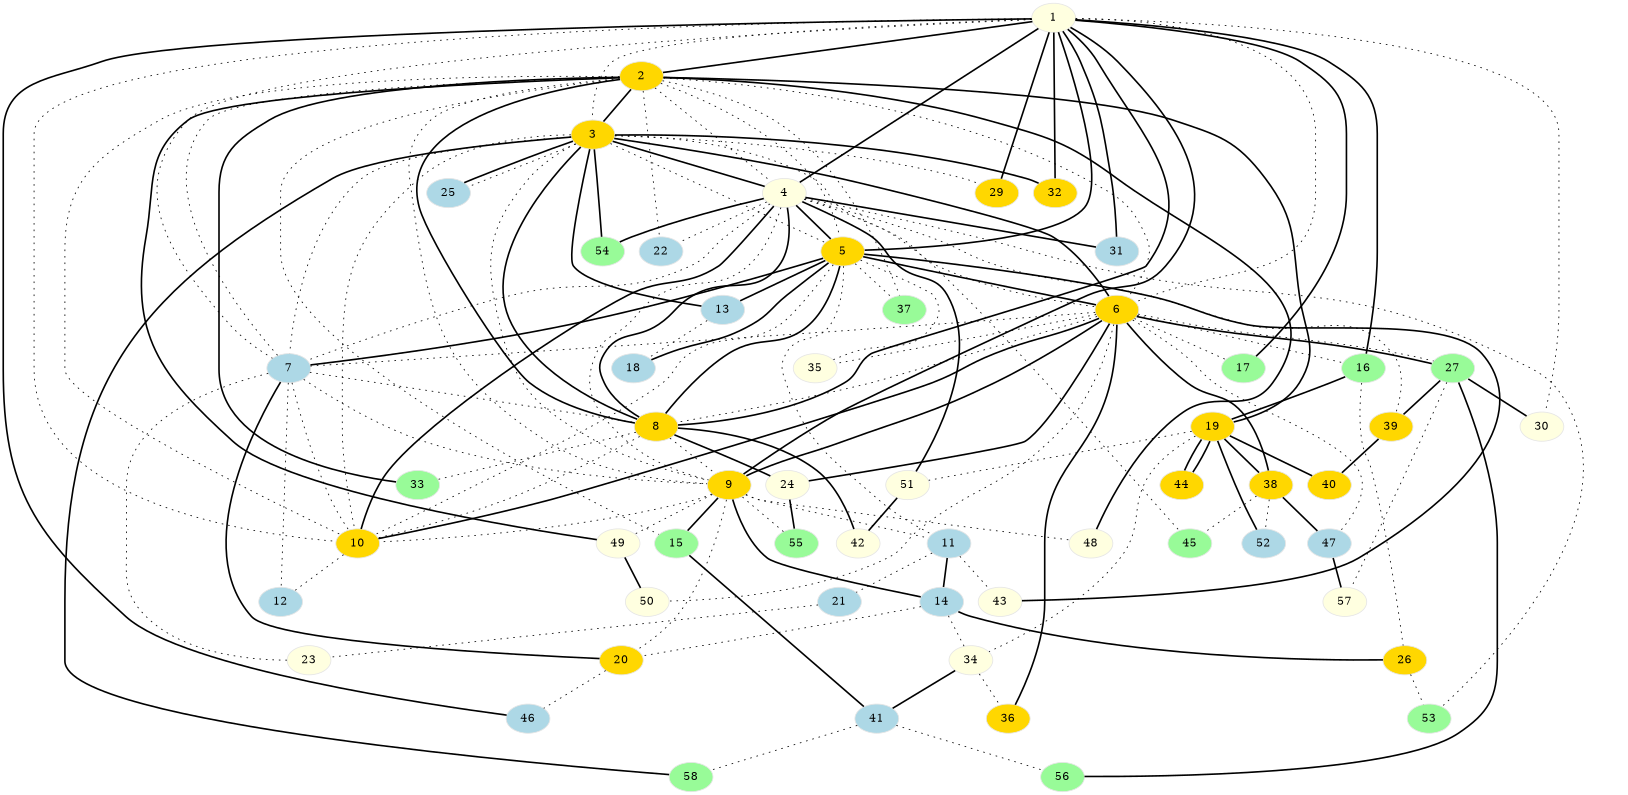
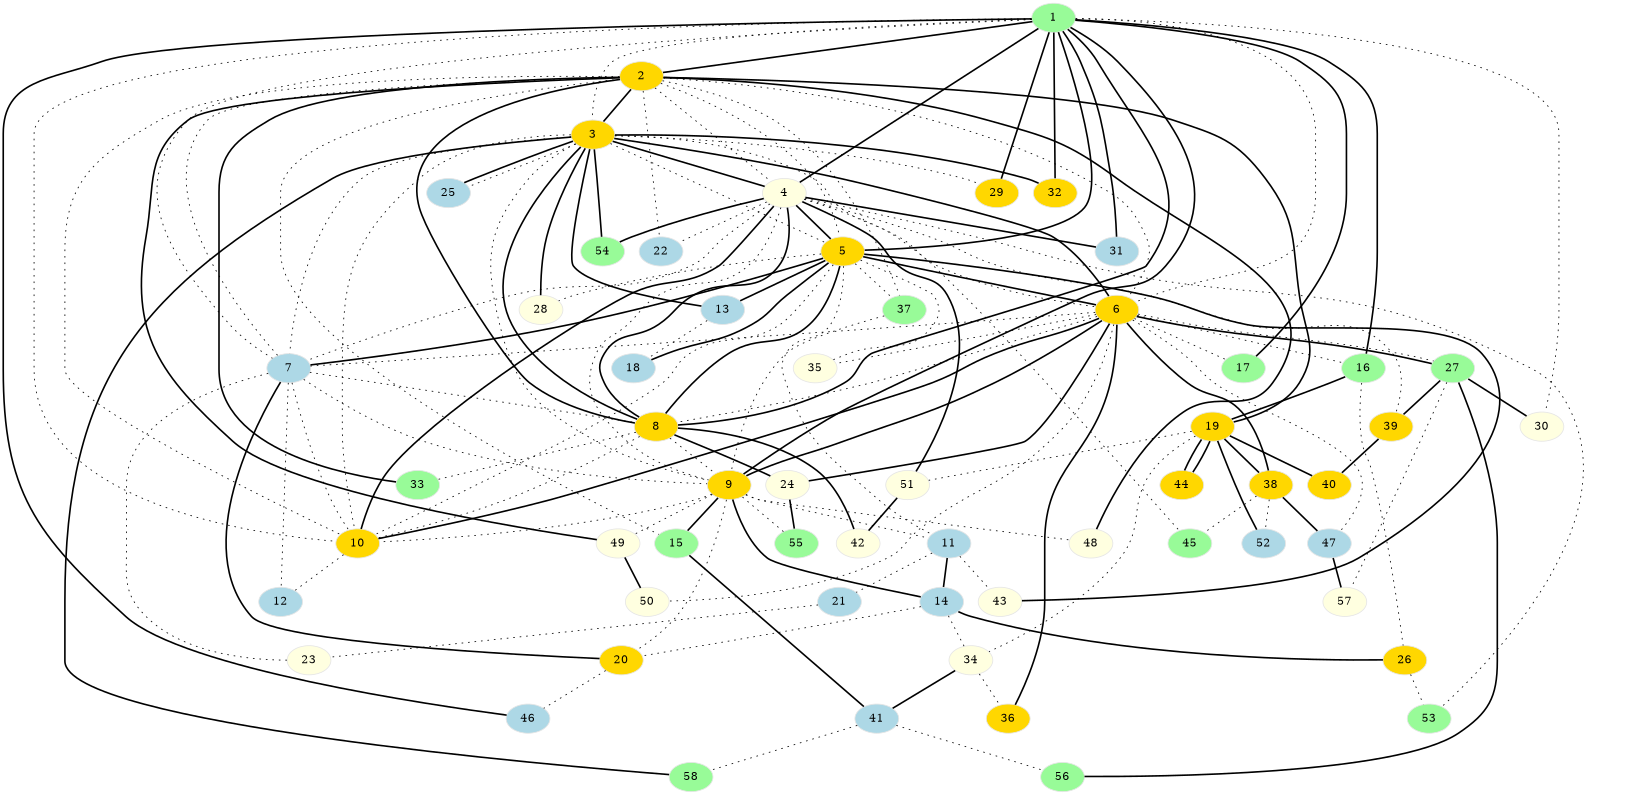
(1054, 18) -> (1054, 18)
(427, 286) -> (774, 367)
none -> (541, 310)
